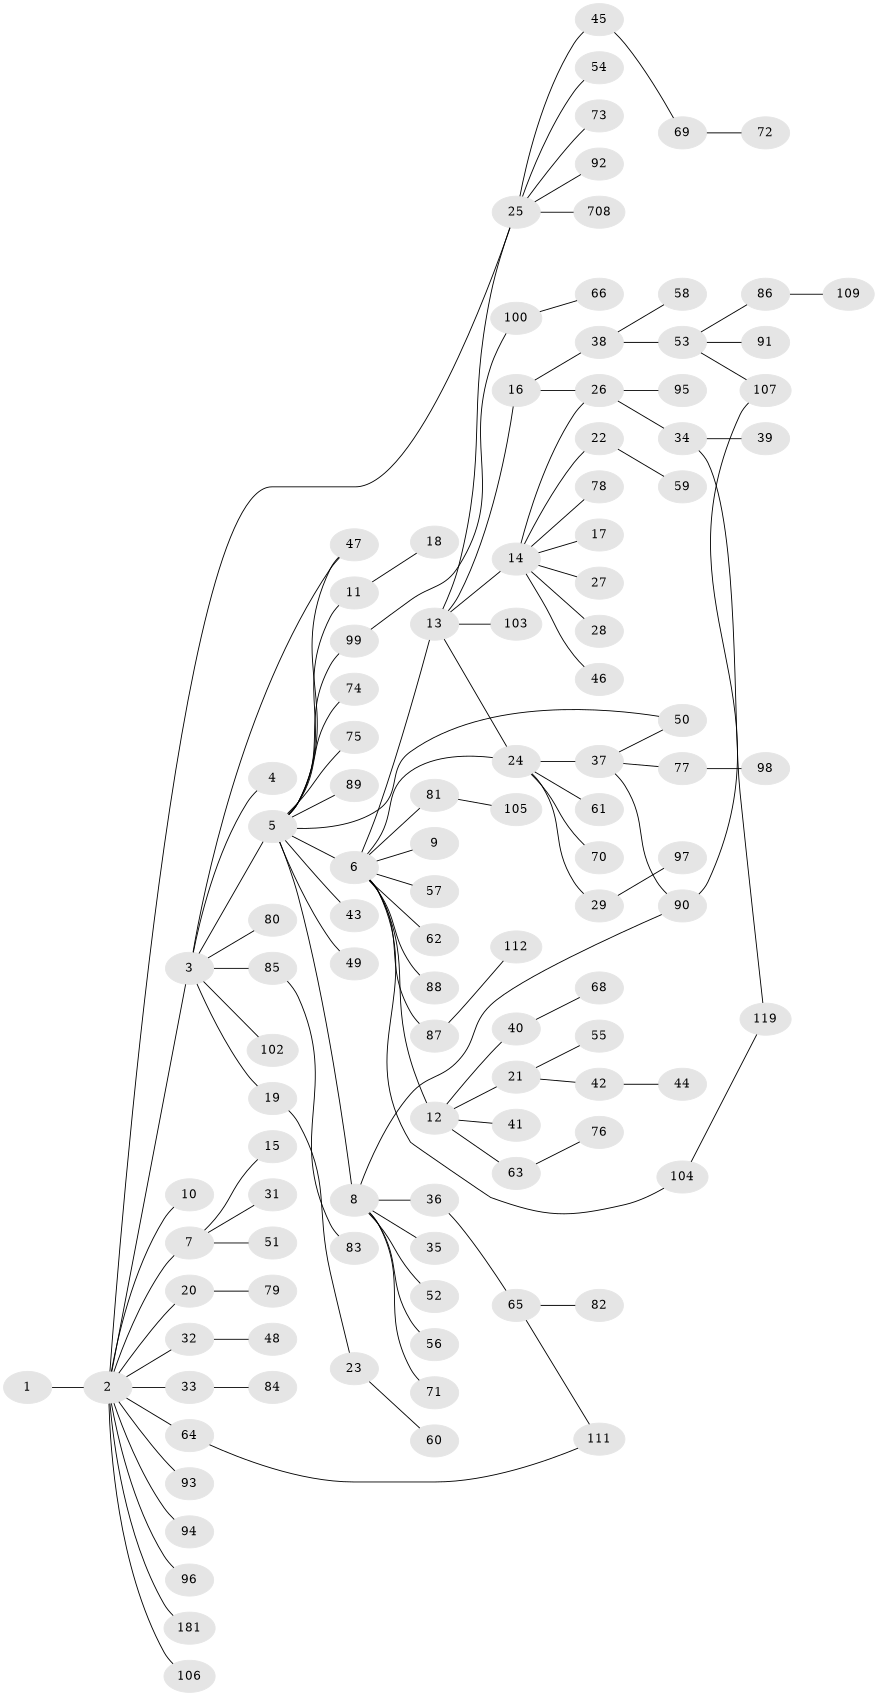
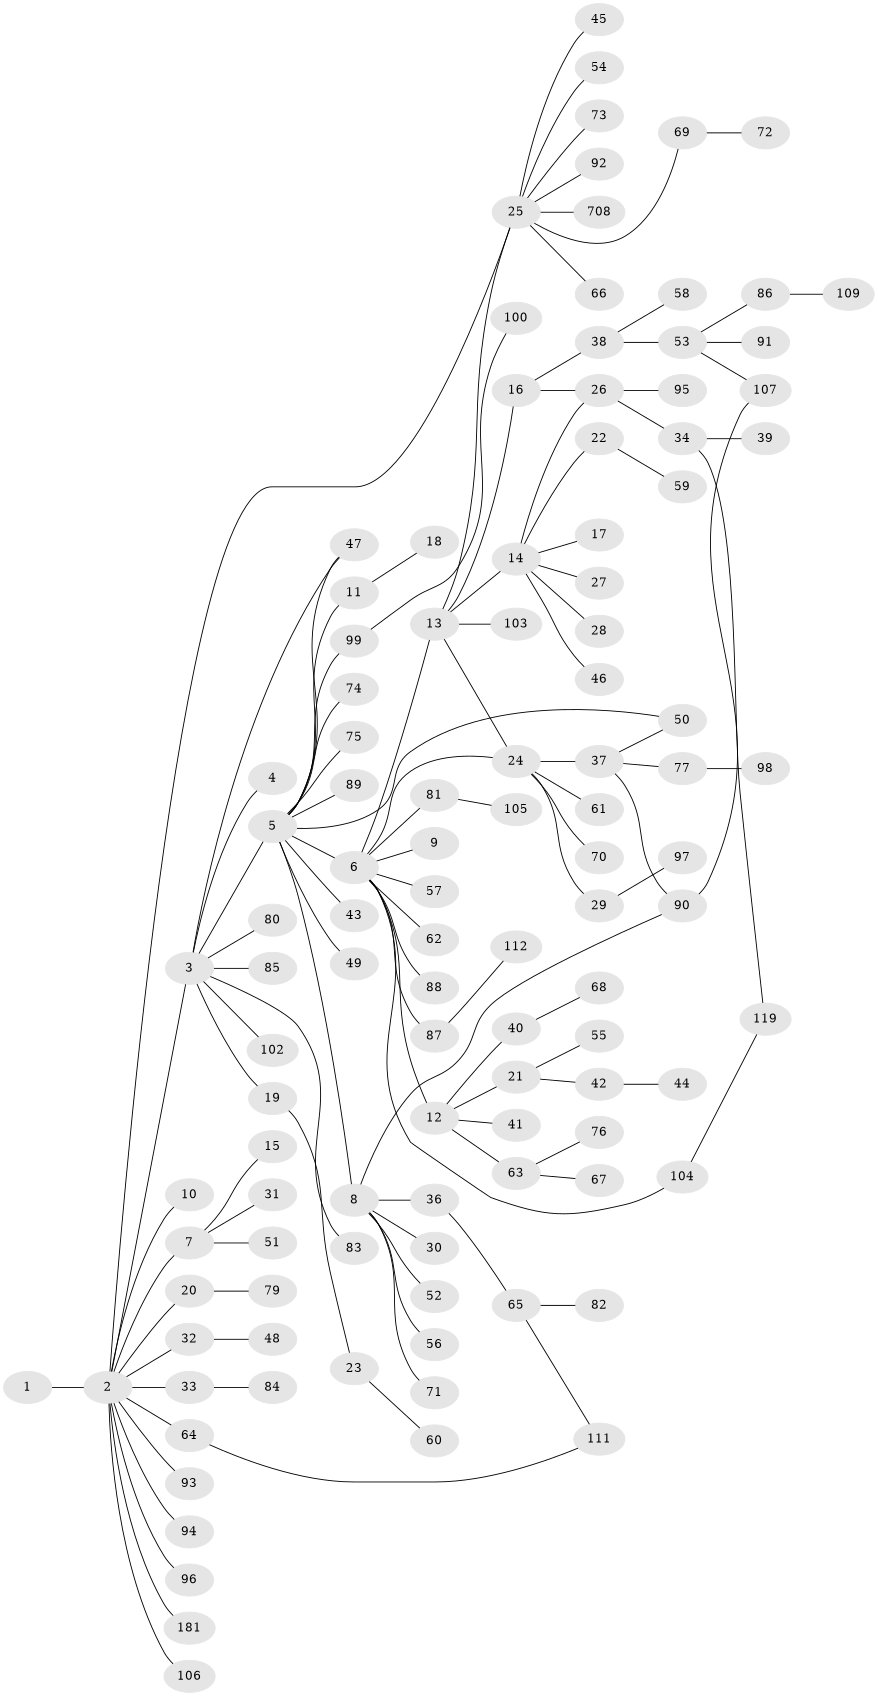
(646, 73) -> (629, 234)
(558, 306) -> (558, 253)
(599, 487) -> none
(313, 1108) -> (320, 1081)
none -> (599, 1181)
(435, 1248) -> (435, 1248)
